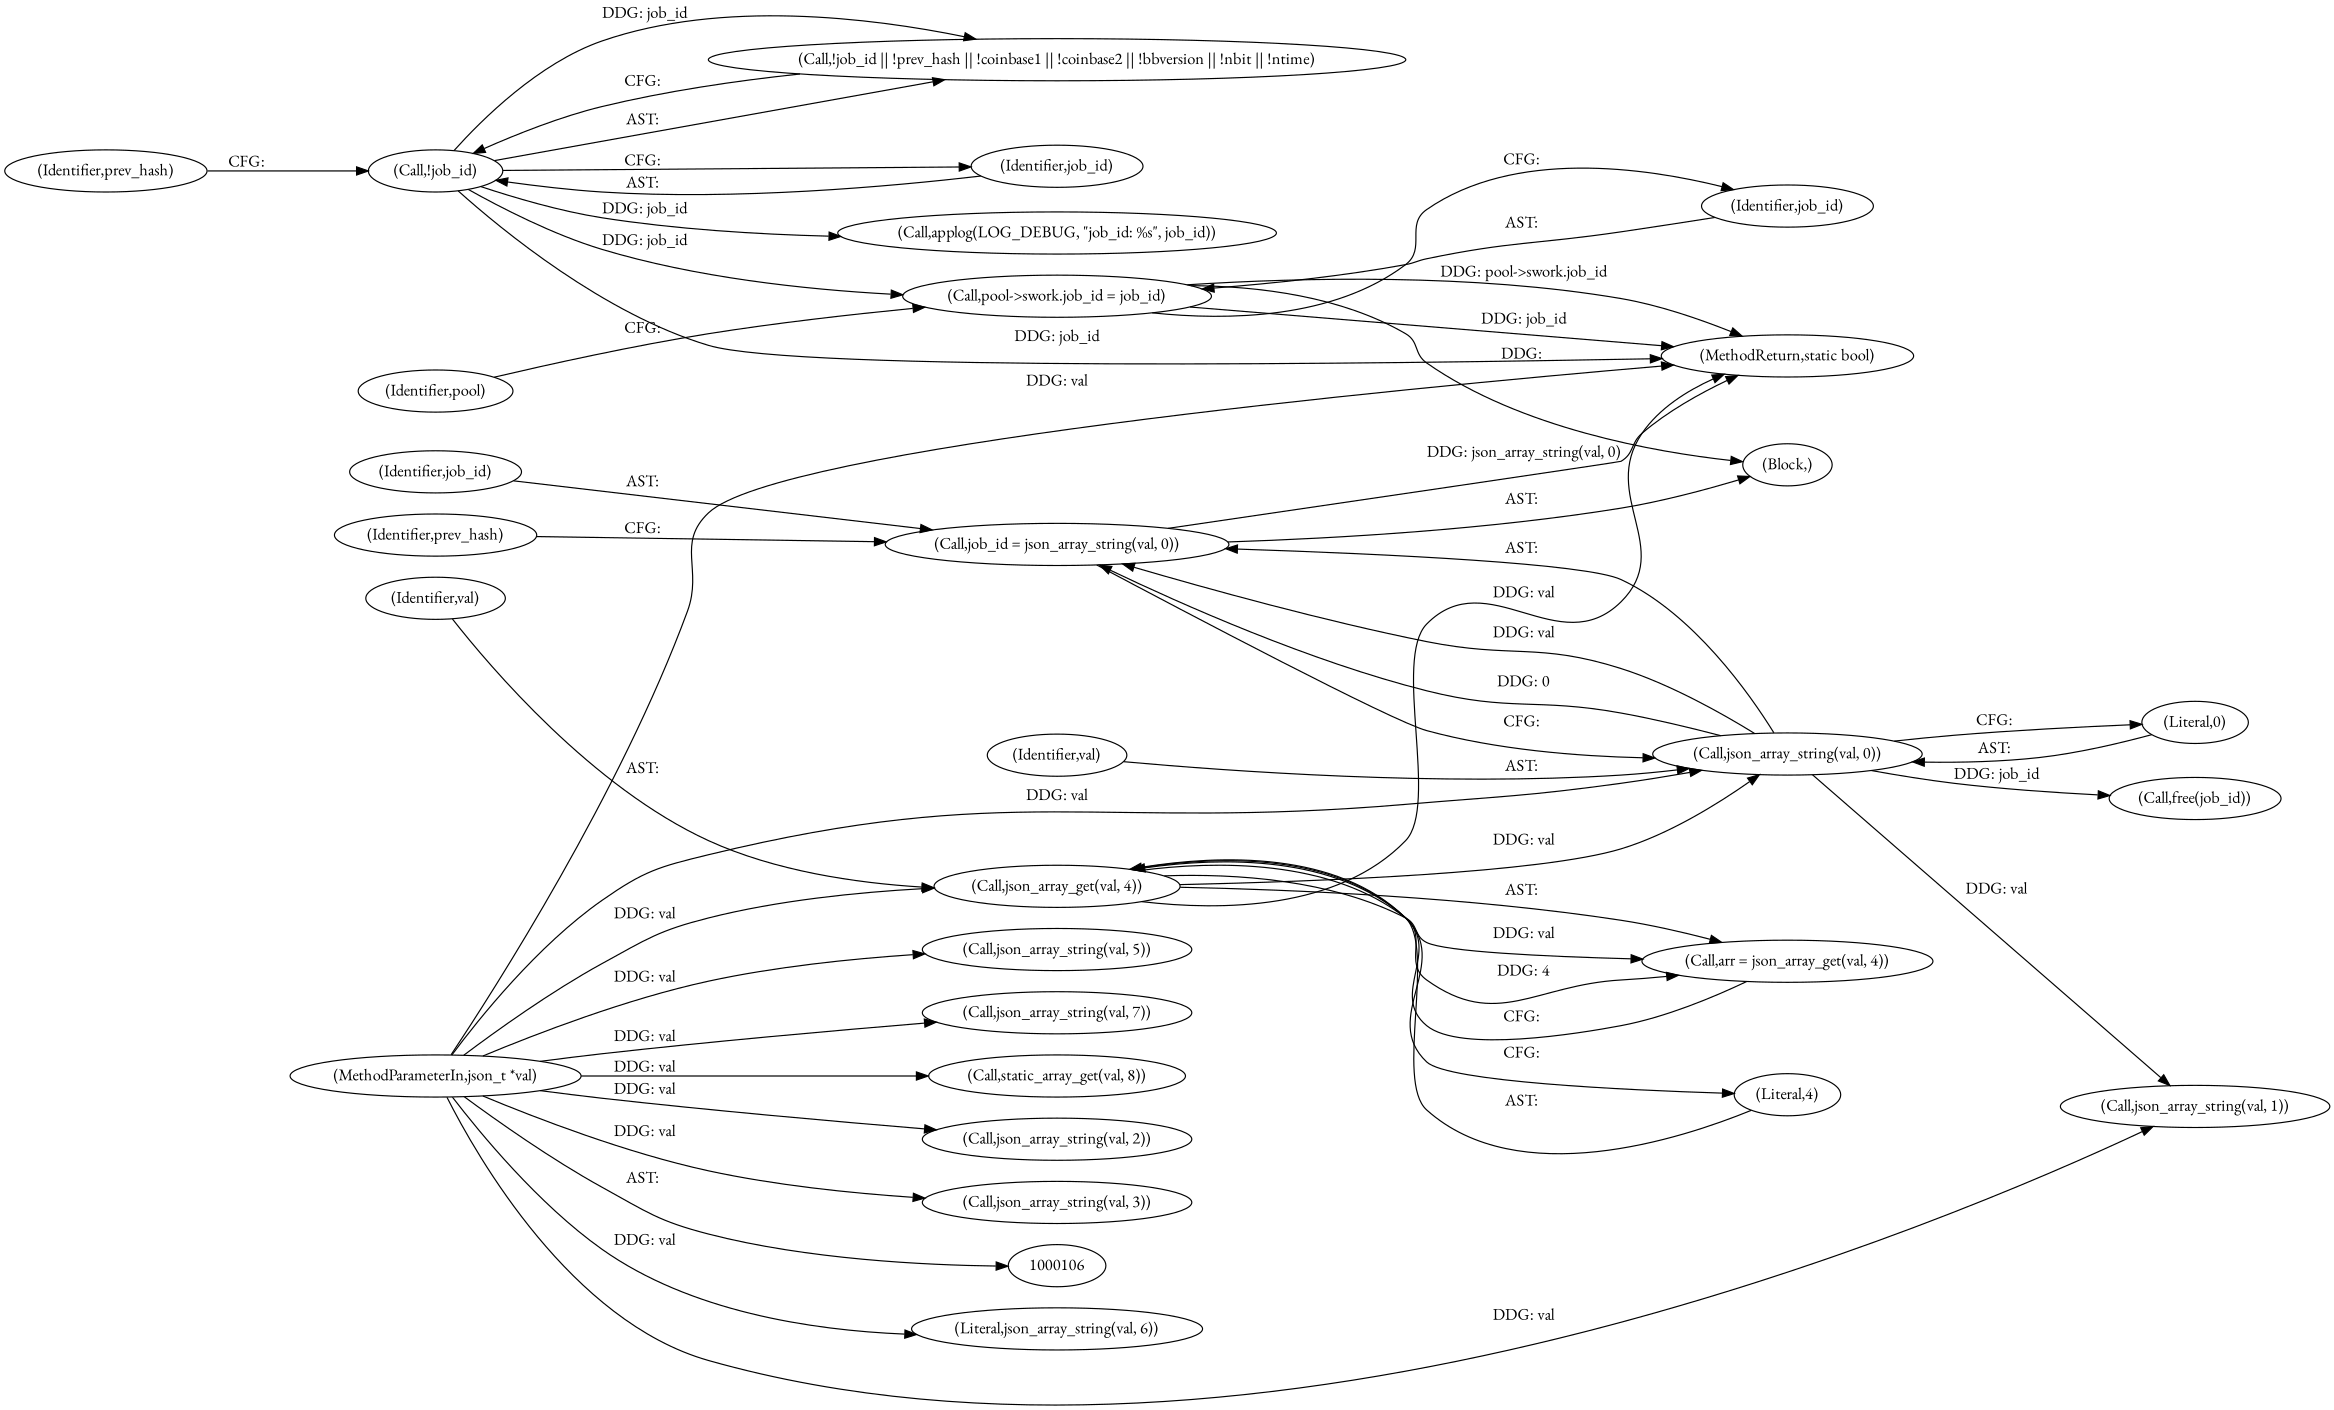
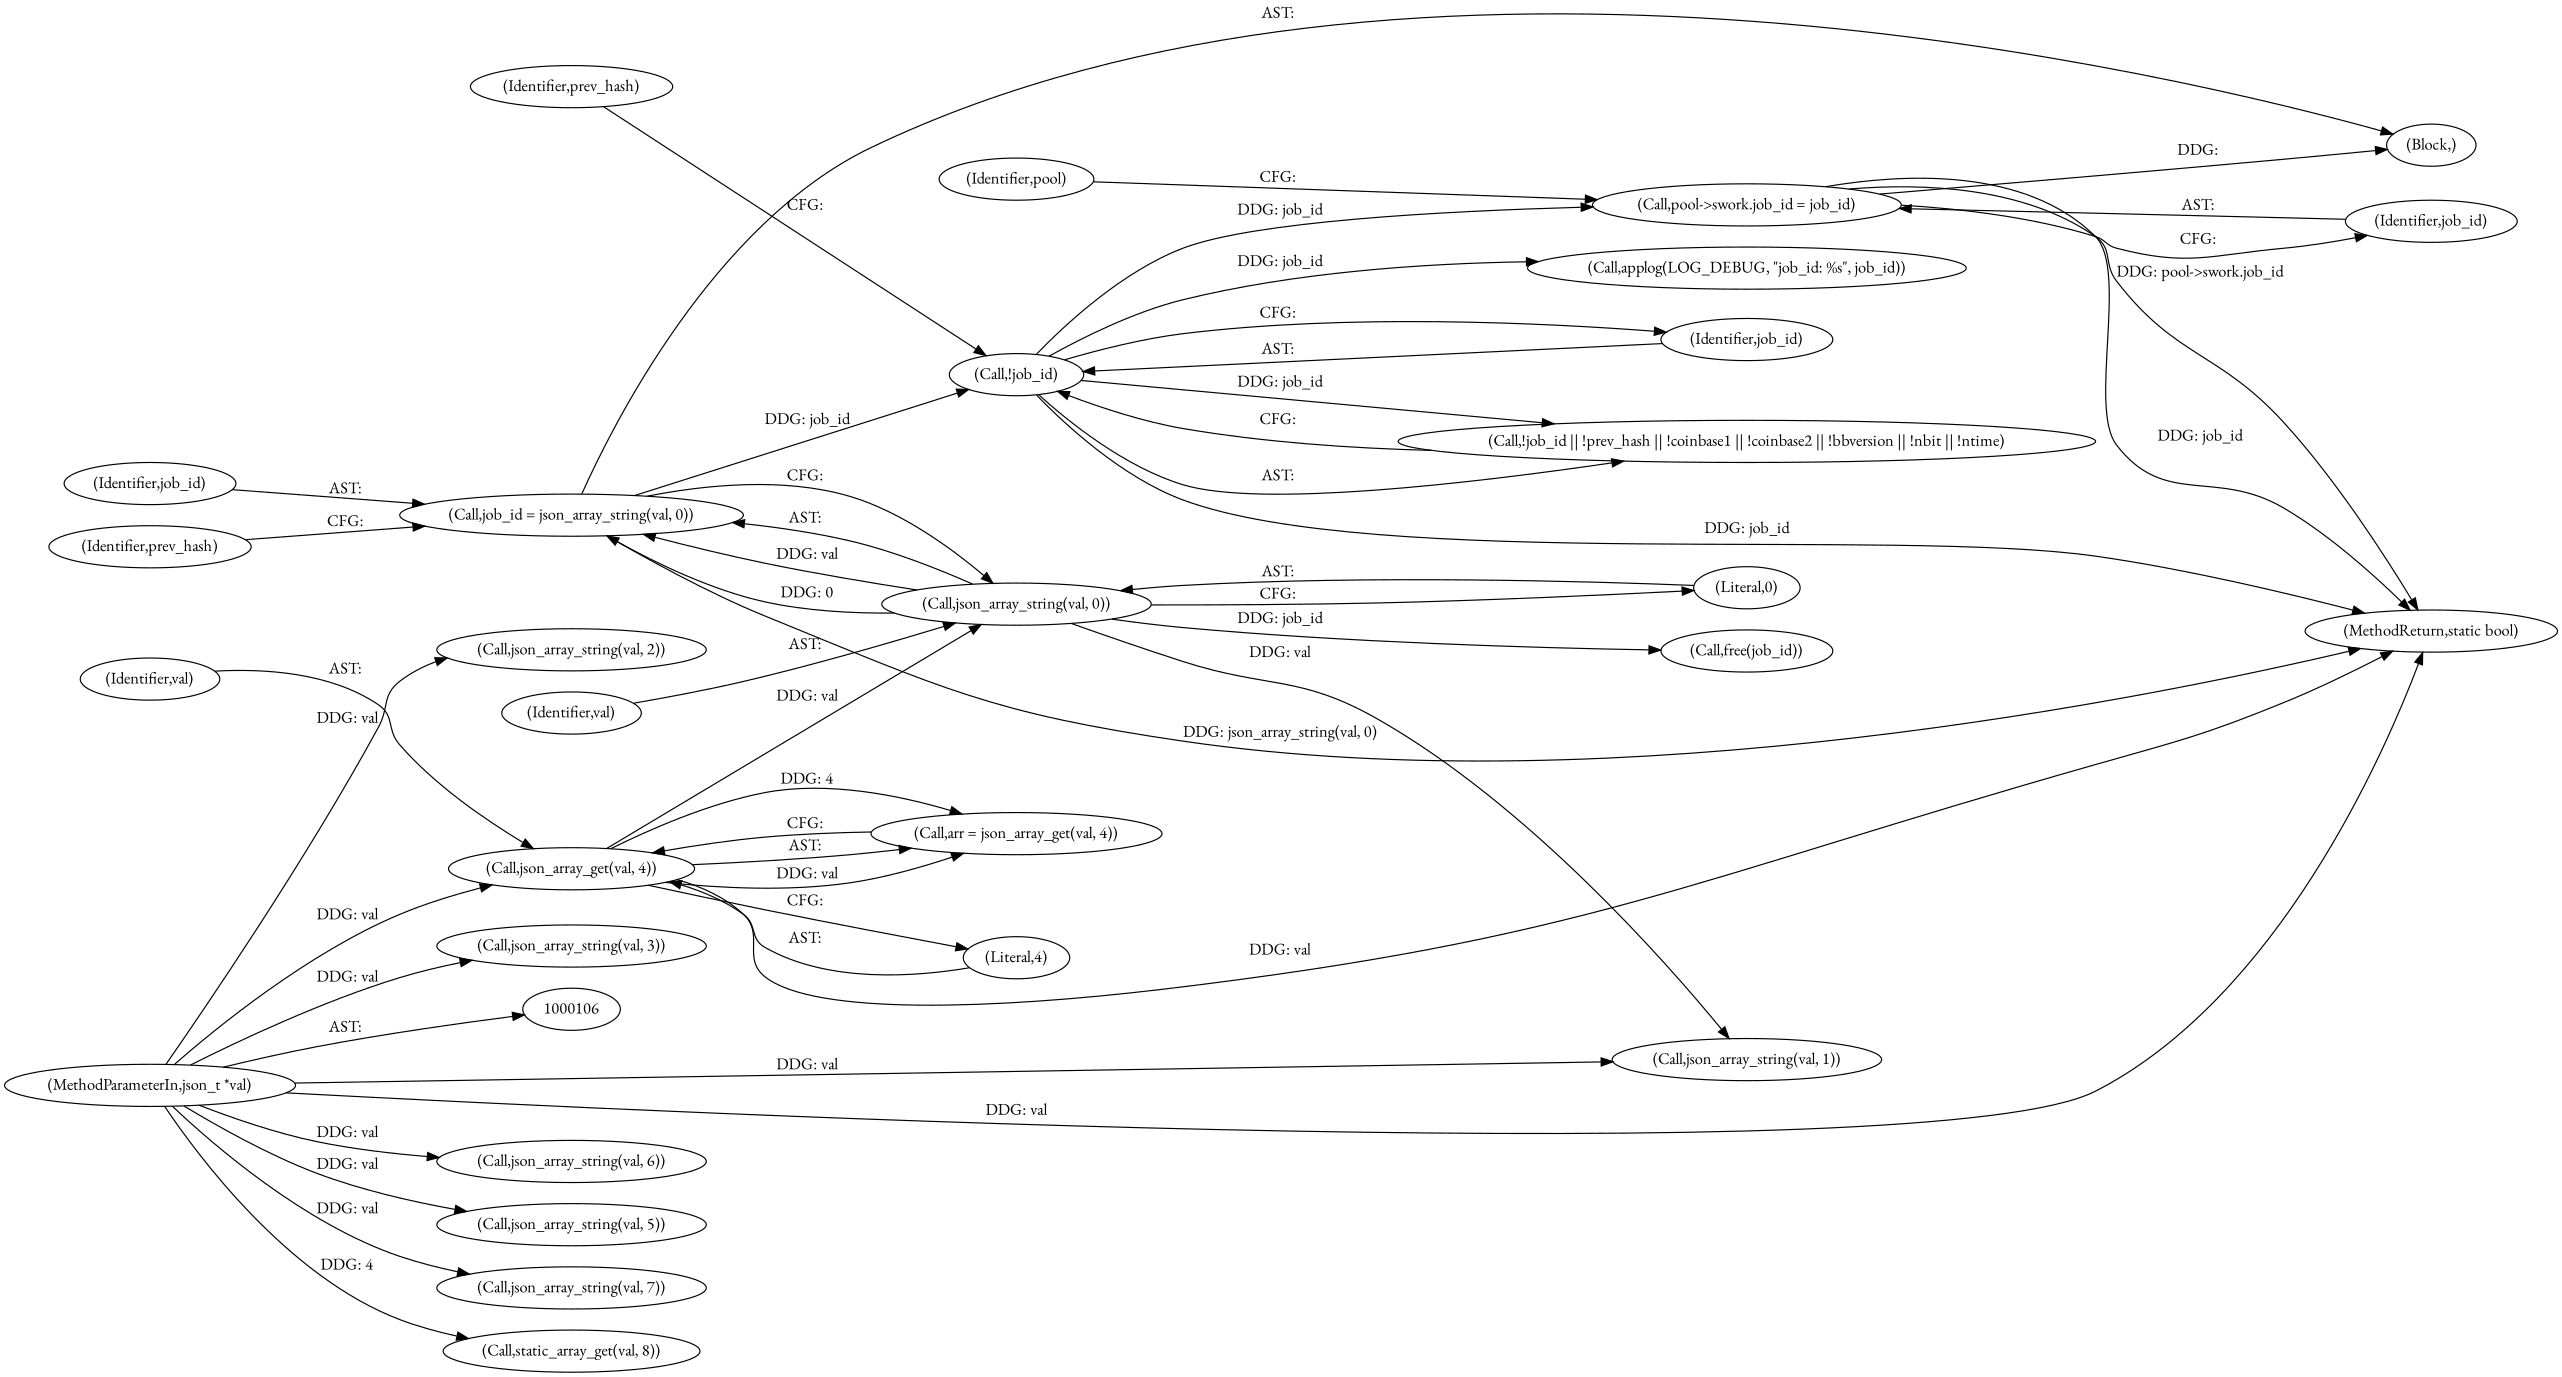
none -> (796, 444)
(1032, 812) -> none
(645, 1067) -> (347, 1265)
(1057, 1329) -> (572, 1161)
